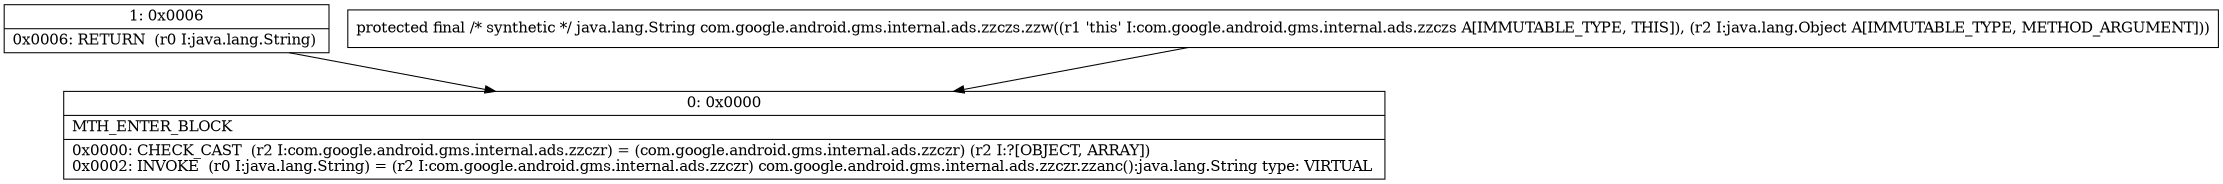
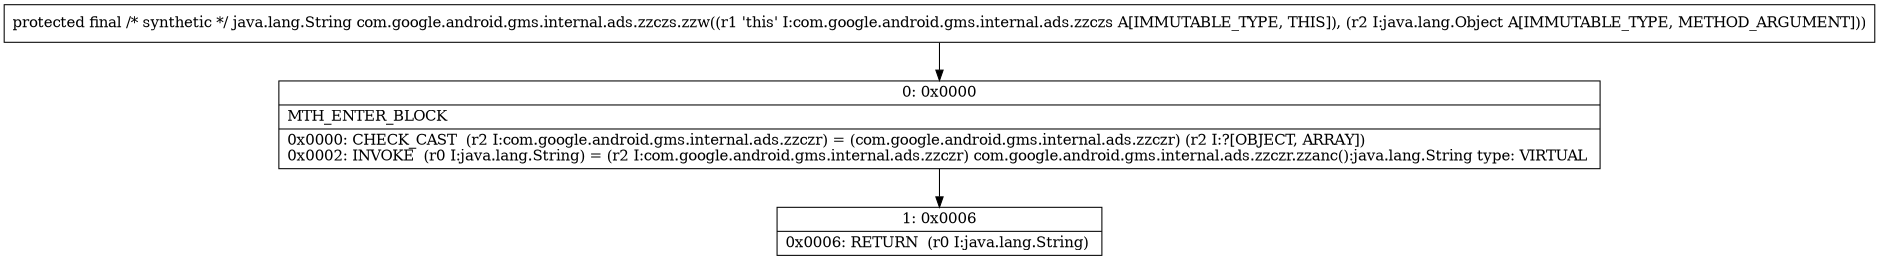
(387, 71) -> (939, 183)
